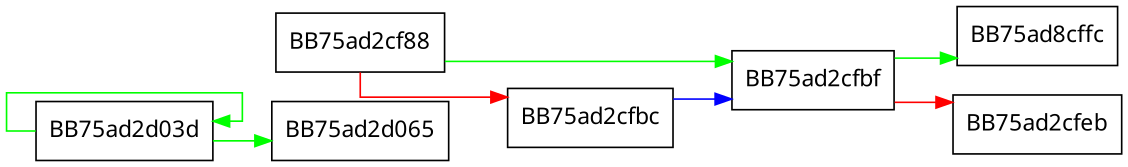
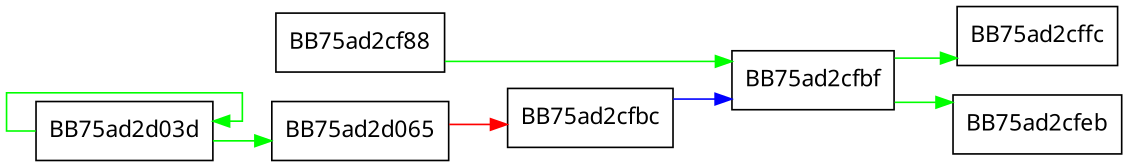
(1037, 36) -> (1037, 36)
(413, 97) -> (470, 124)
(915, 102) -> (915, 102)
